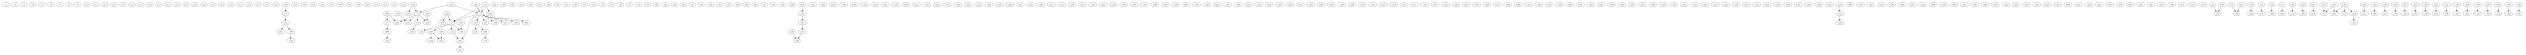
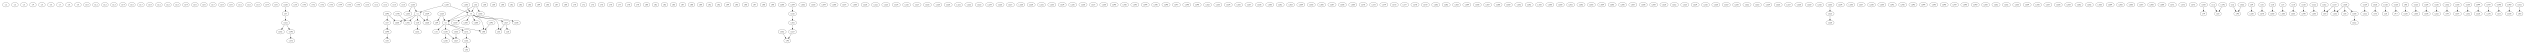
(468, 25) -> (481, 20)
(480, 27) -> (503, 27)
